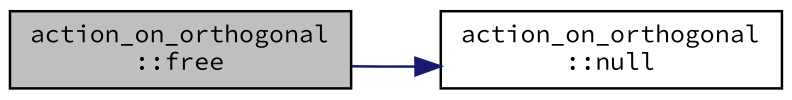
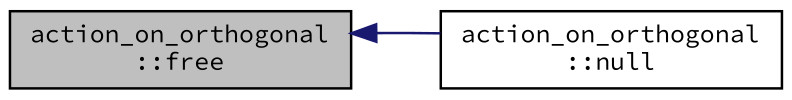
(383, 67) -> (408, 33)
